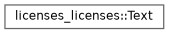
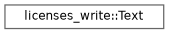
(84, 17) -> (84, 17)
